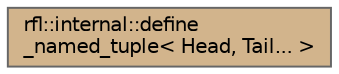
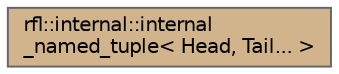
(169, 37) -> (169, 37)
